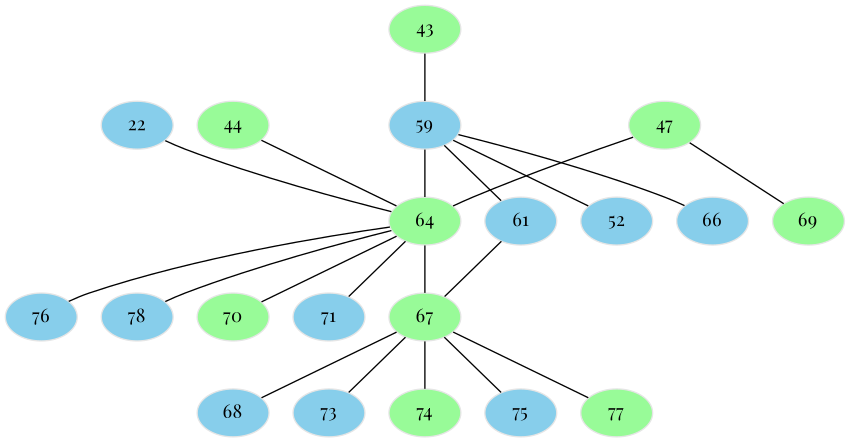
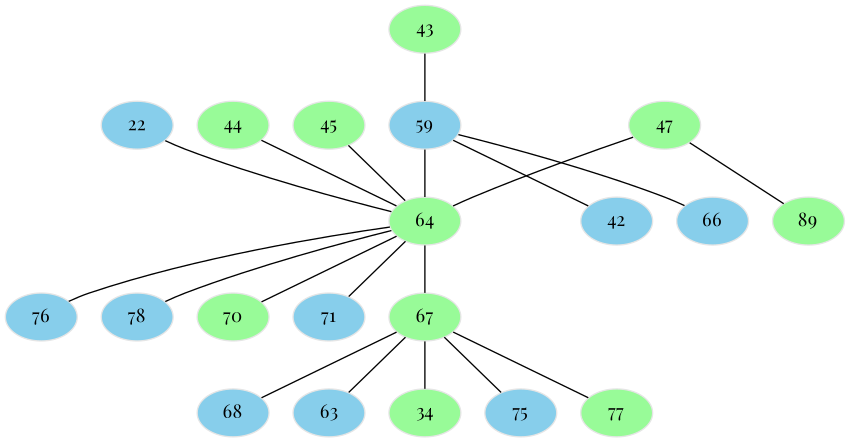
none -> (329, 125)
(521, 221) -> none
(617, 221) -> (617, 221)
(808, 221) -> (808, 221)
(329, 413) -> (329, 413)
(425, 413) -> (425, 413)
